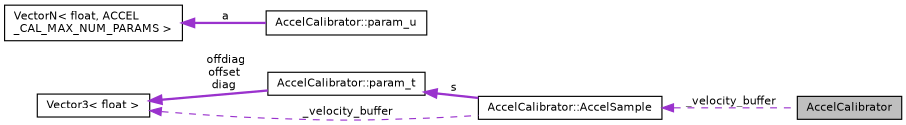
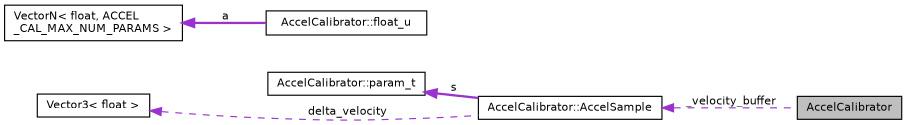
(346, 23) -> (346, 23)
(215, 95) -> none
(346, 112) -> (346, 112)
